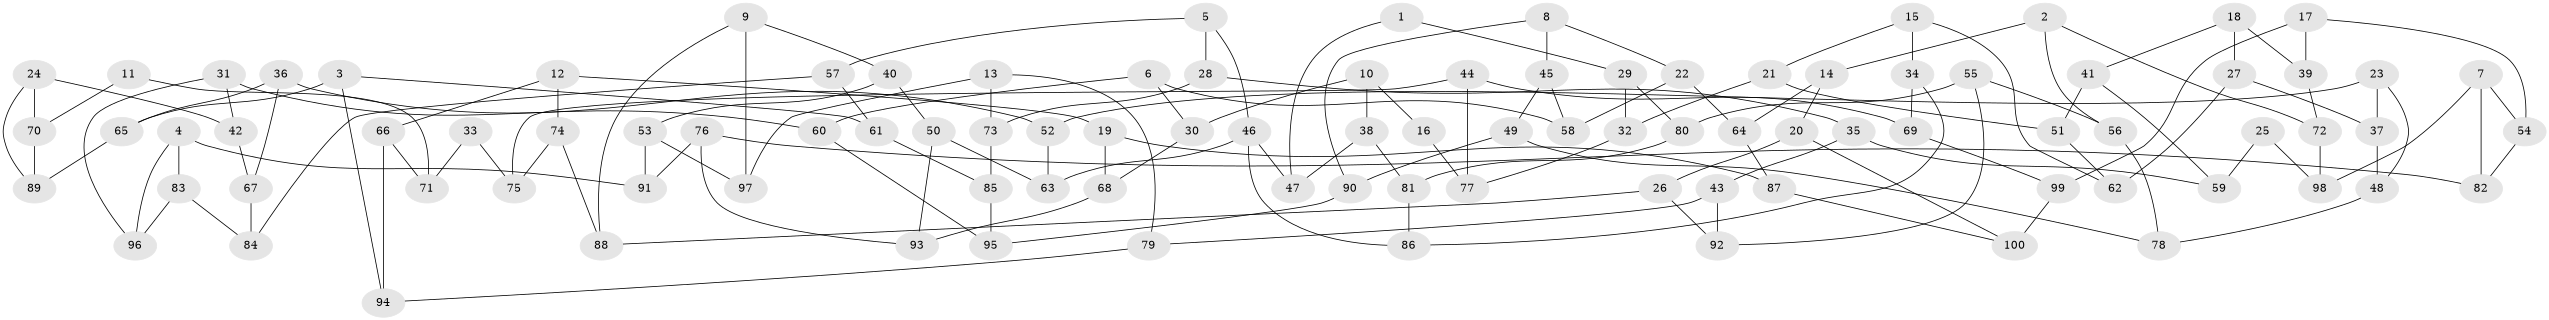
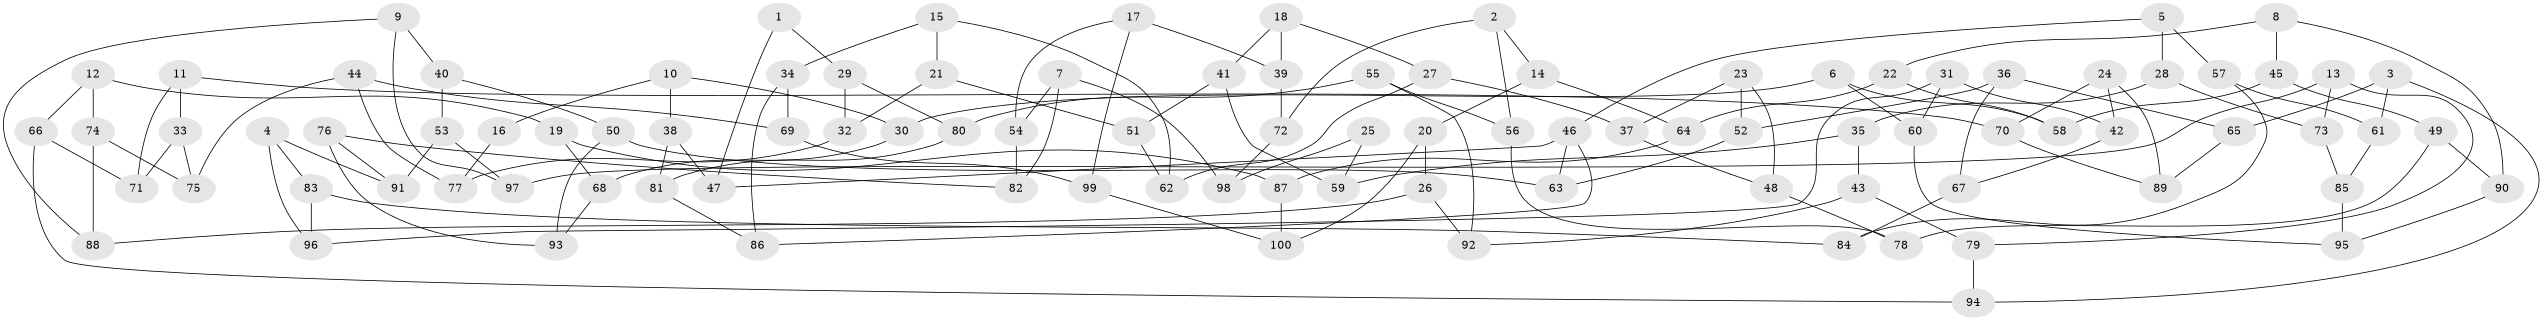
none -> (180, 103)
